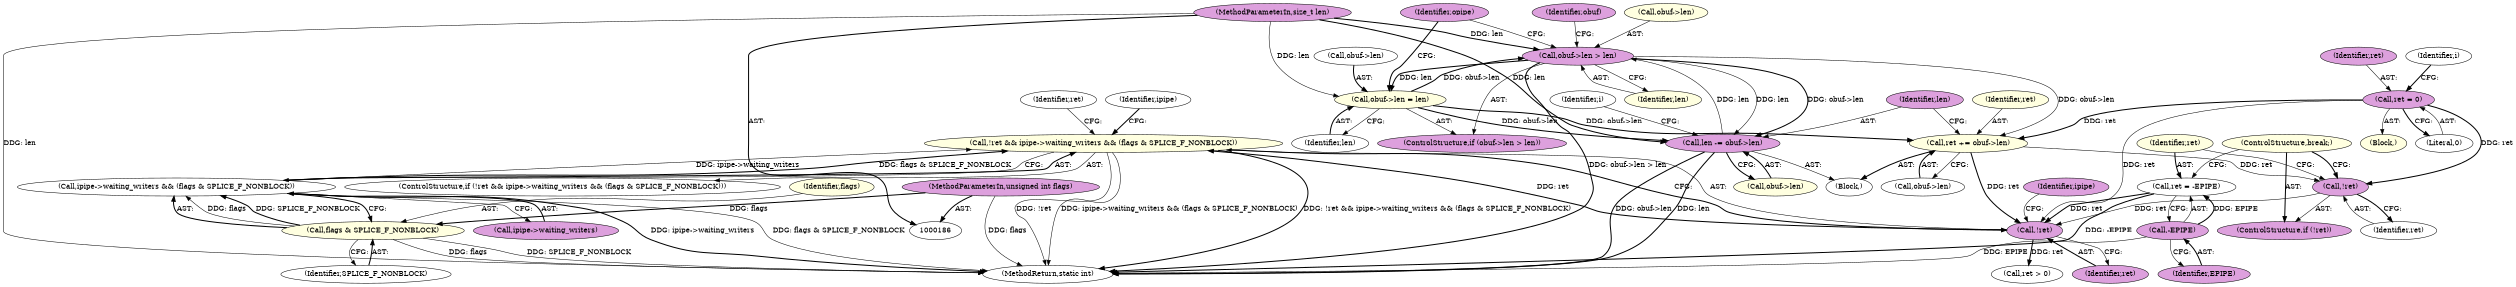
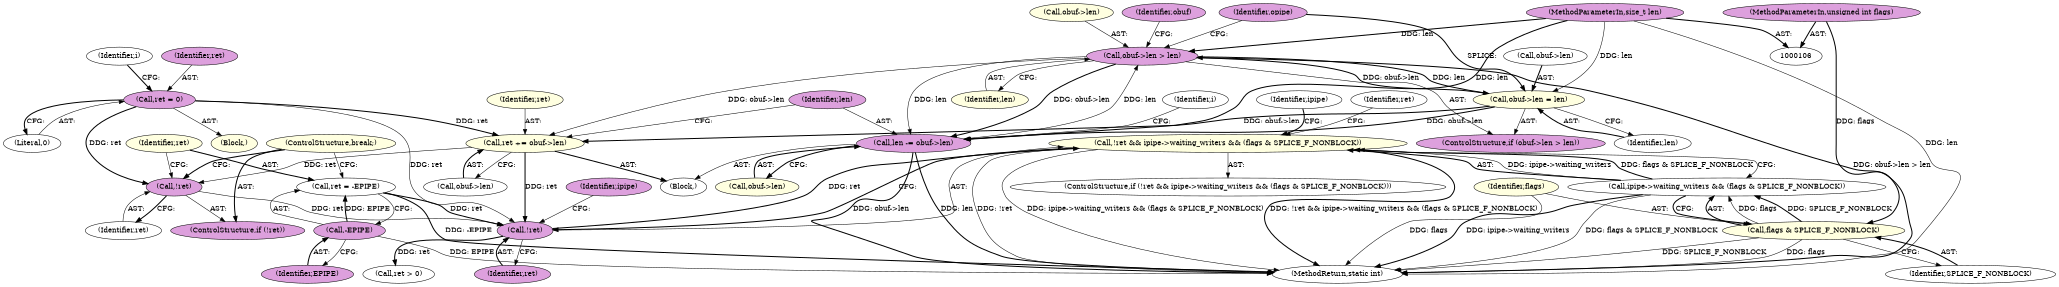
(1428, 56) -> (1483, 56)
(546, 231) -> none
(936, 231) -> (1796, 56)
(987, 236) -> (1450, 219)
